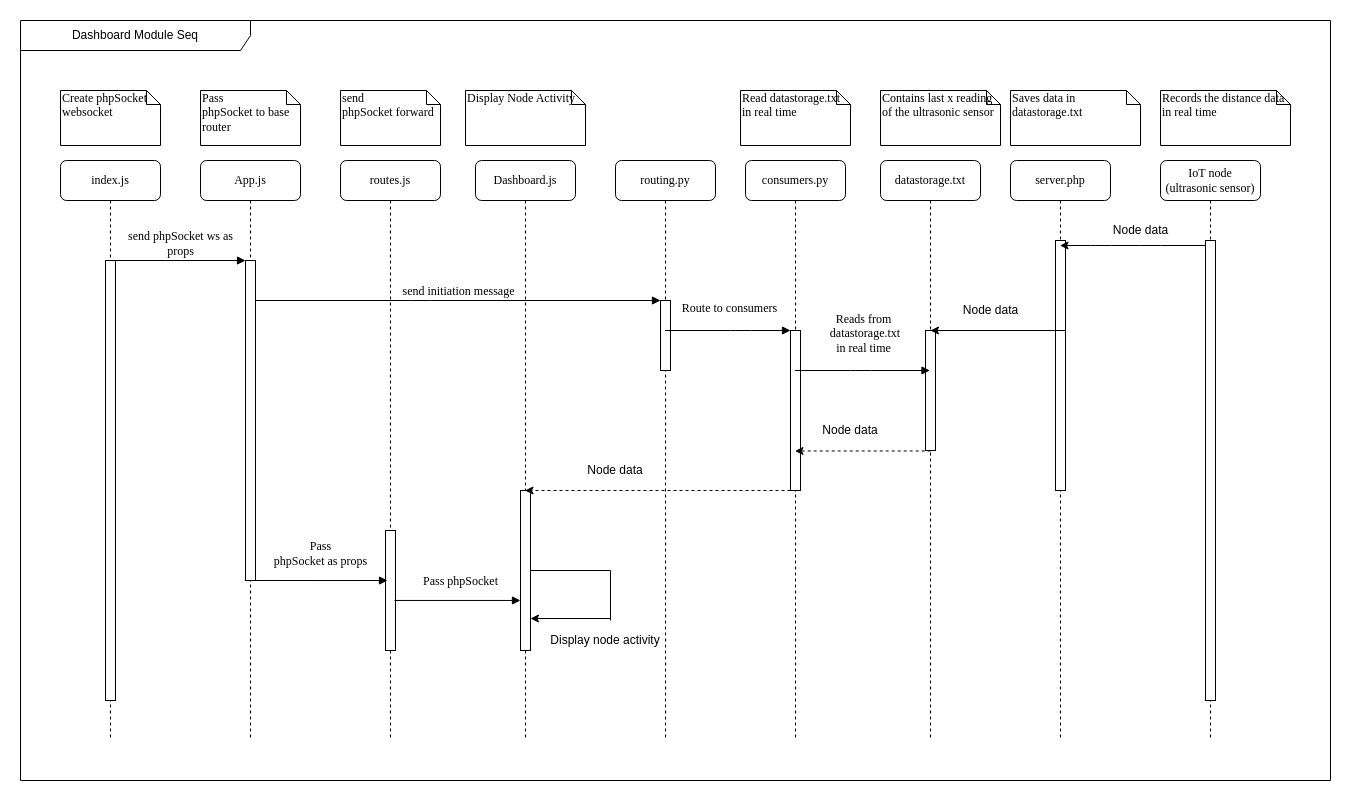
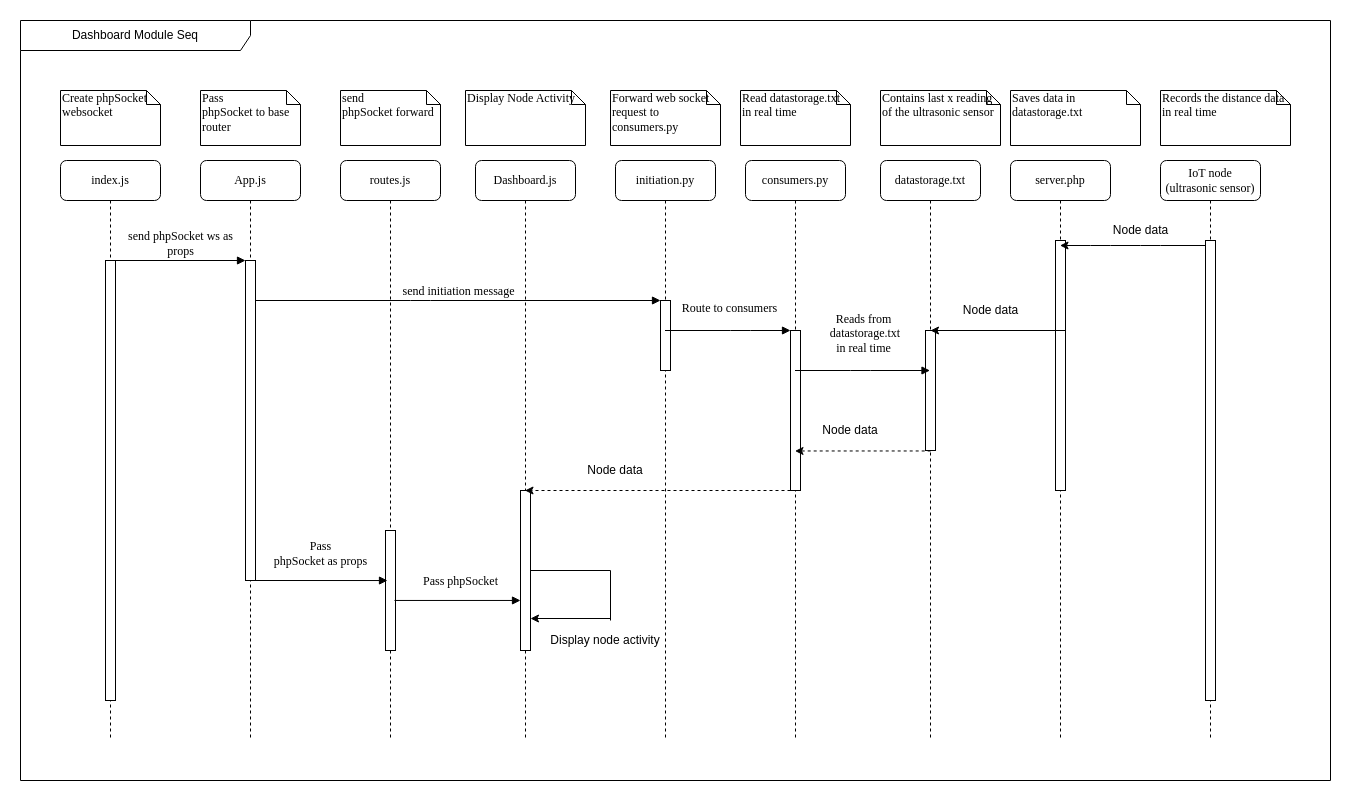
none -> (666, 118)
(666, 181) -> (666, 181)
